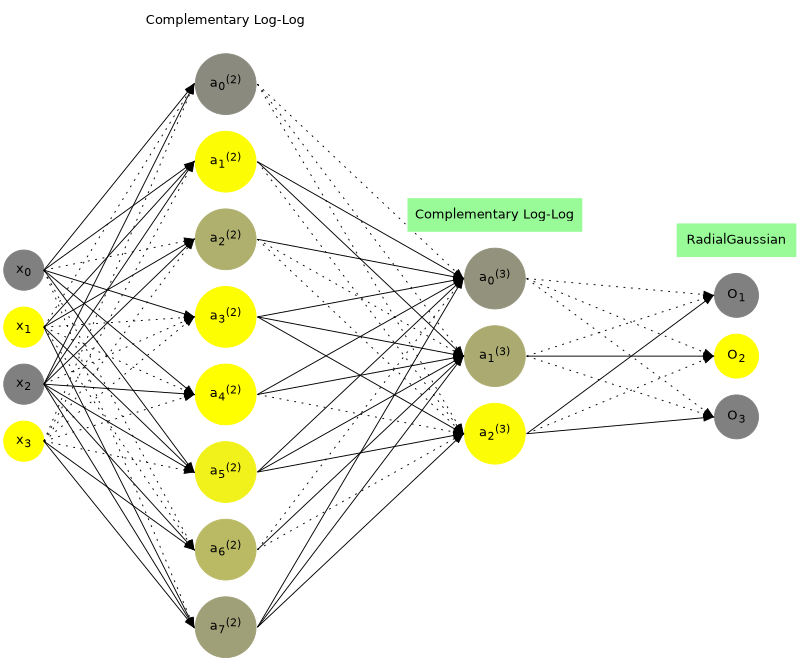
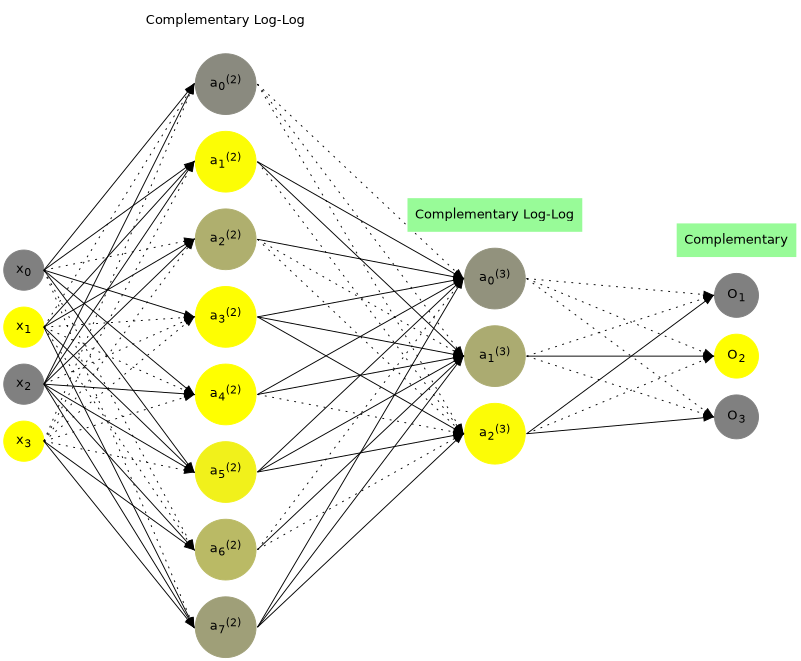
(737, 240) -> (737, 240)
